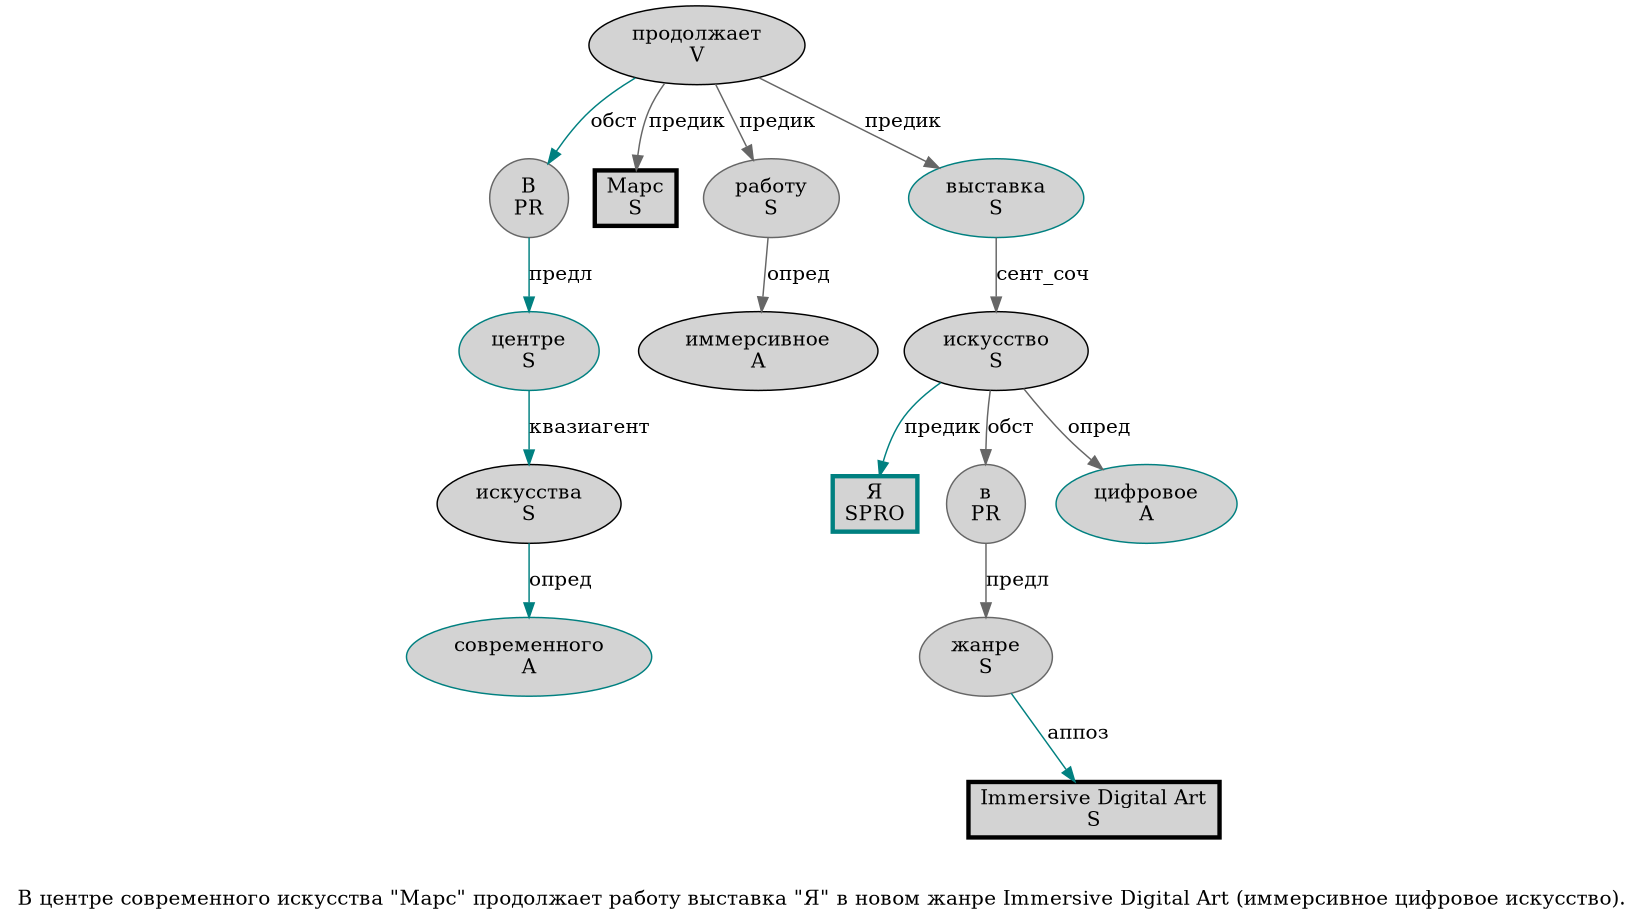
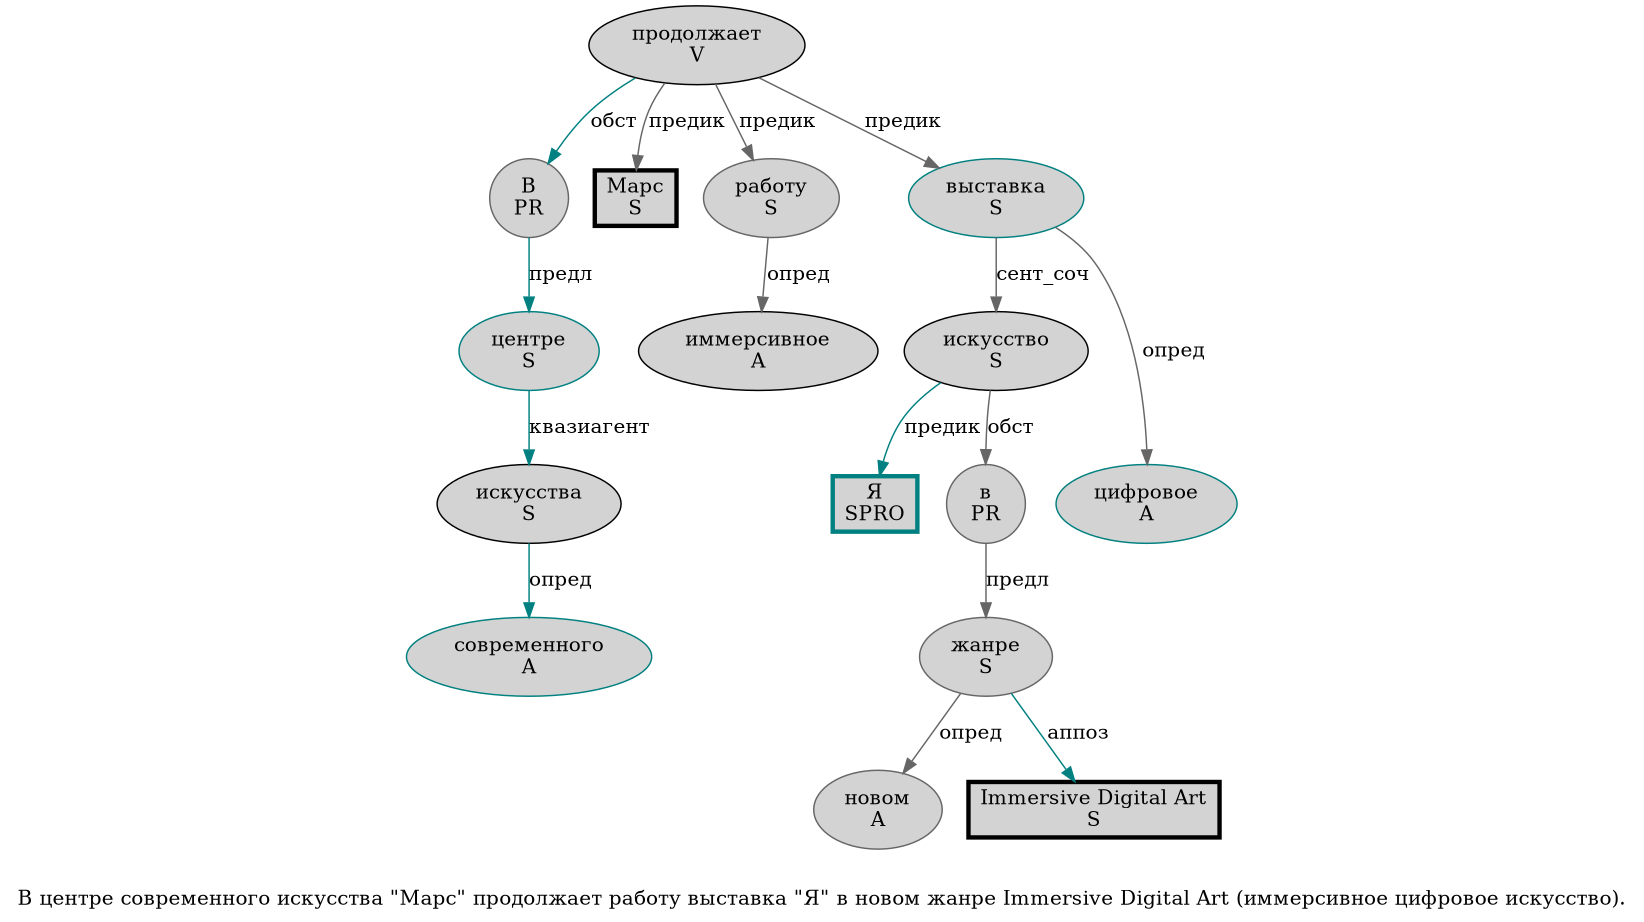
(1056, 426) -> (1126, 327)
none -> (878, 810)
